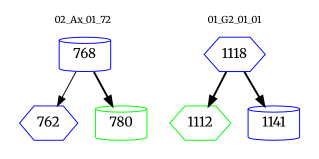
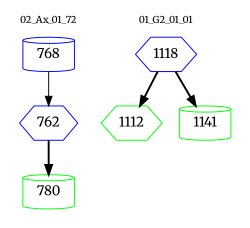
(101, 85) -> (49, 153)
(274, 123) -> (205, 123)
